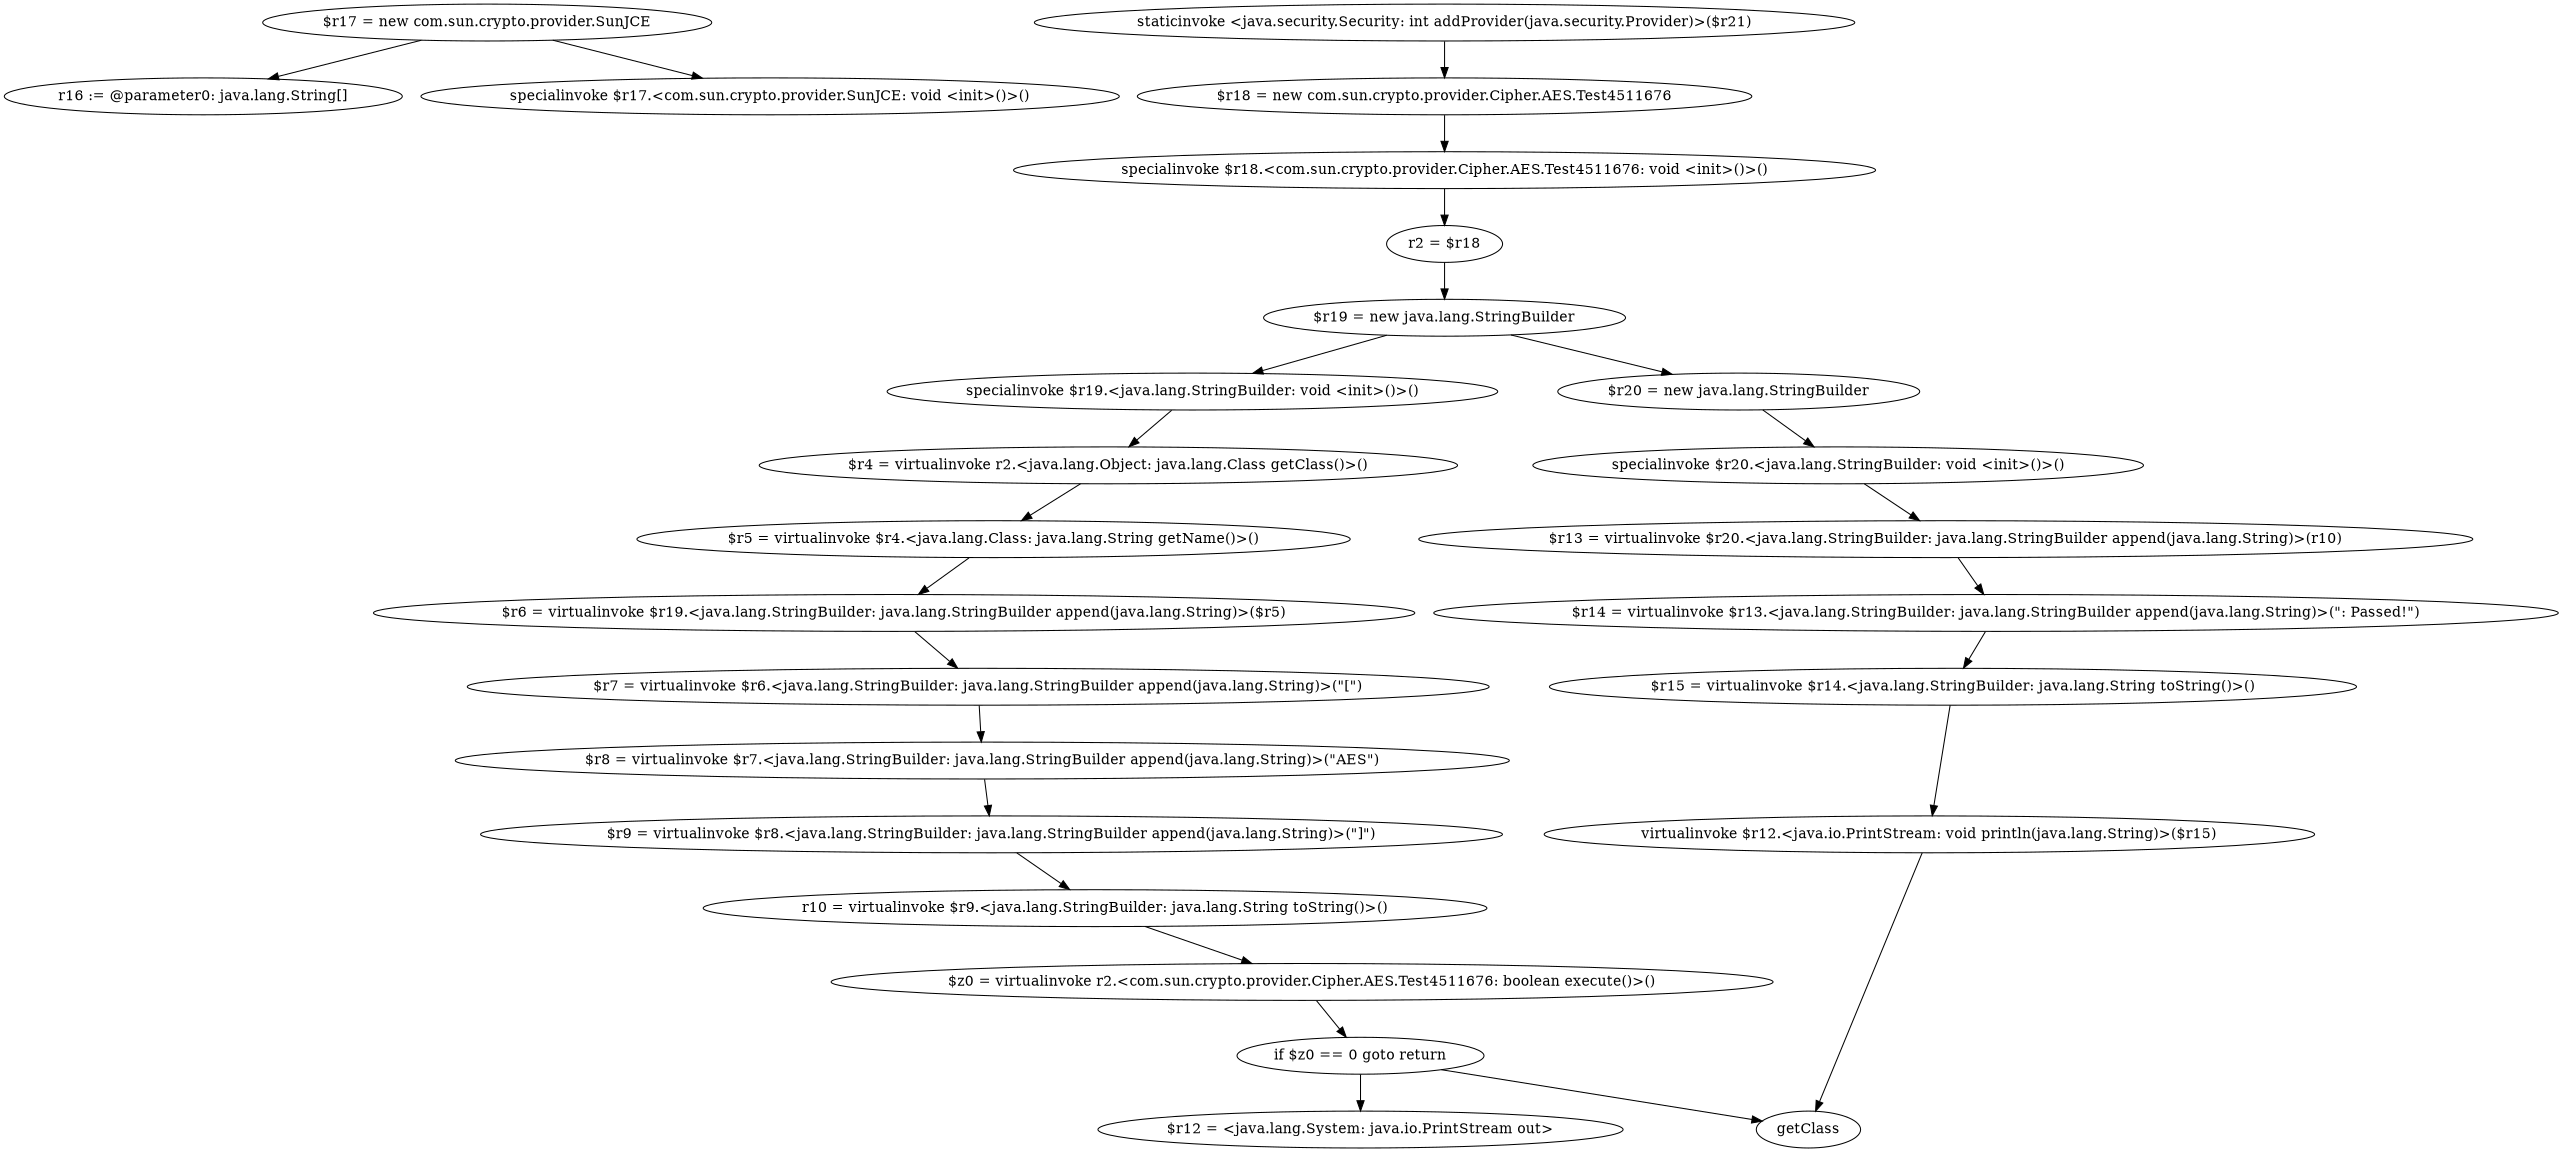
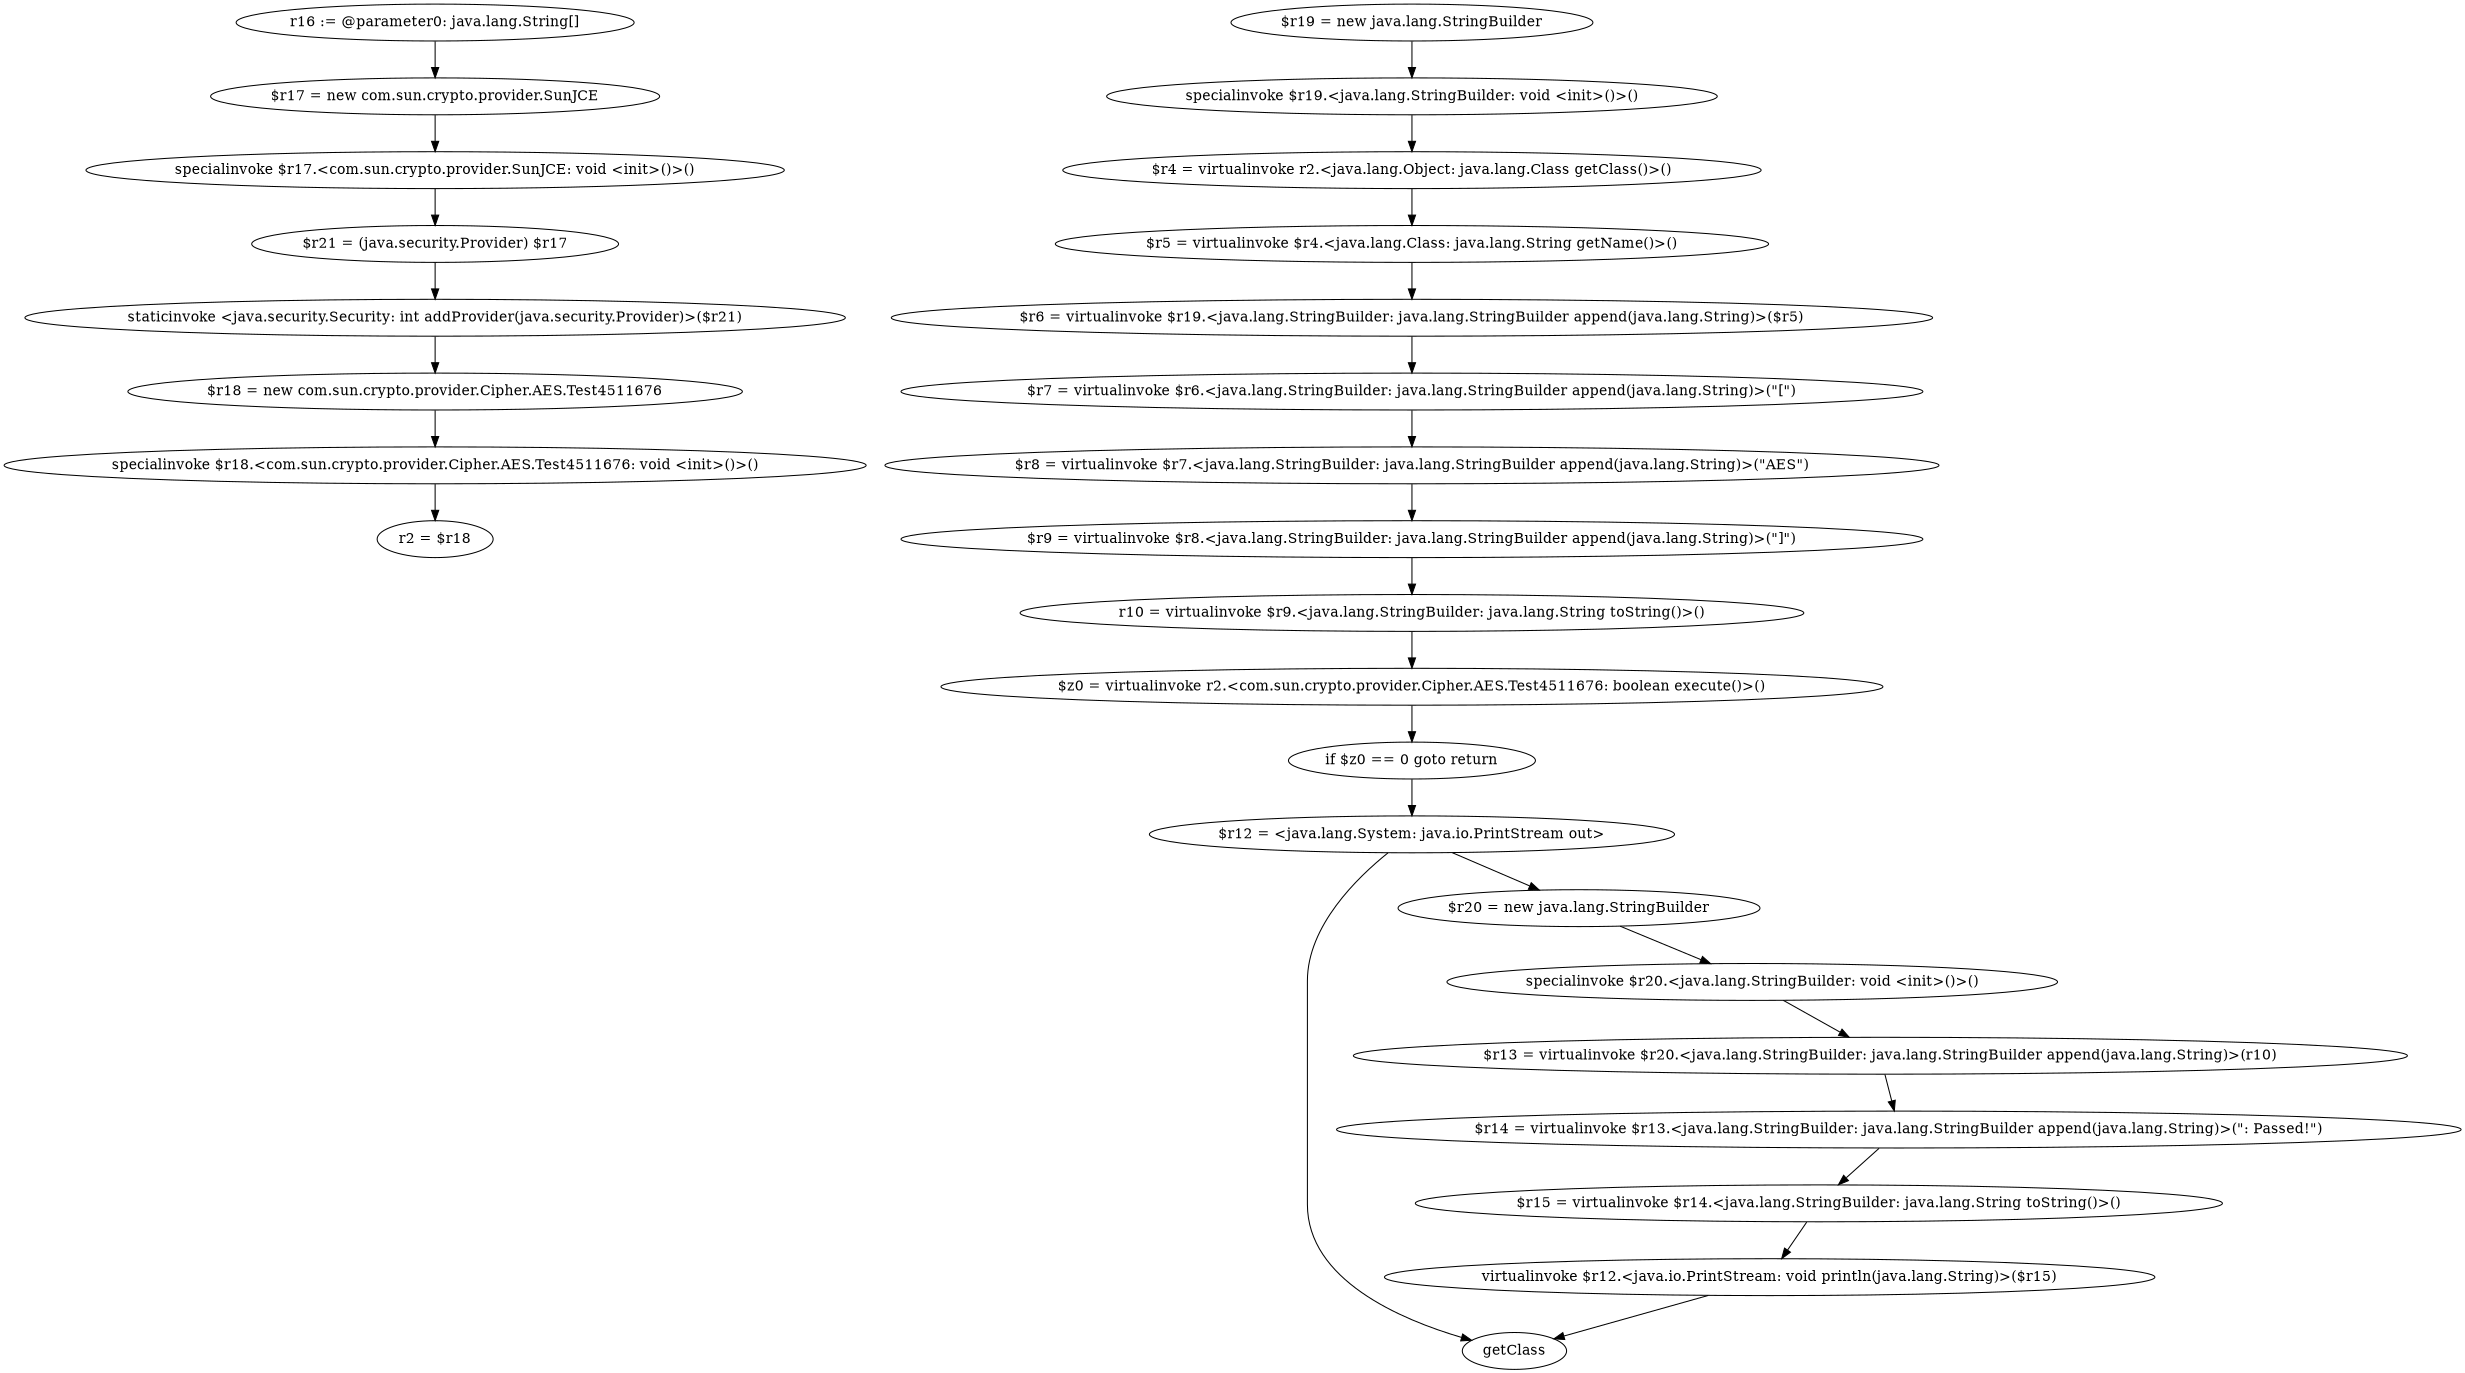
(350, 58) -> (435, 54)
none -> (435, 244)
(1445, 276) -> none
(1586, 353) -> (1491, 869)
(1597, 1095) -> (1307, 1123)
